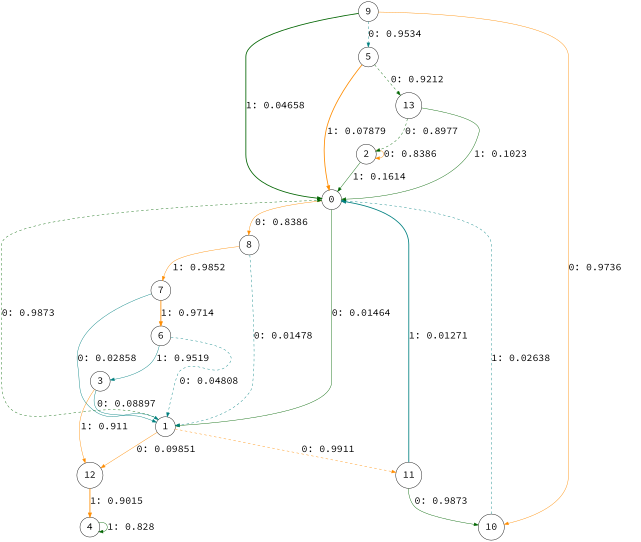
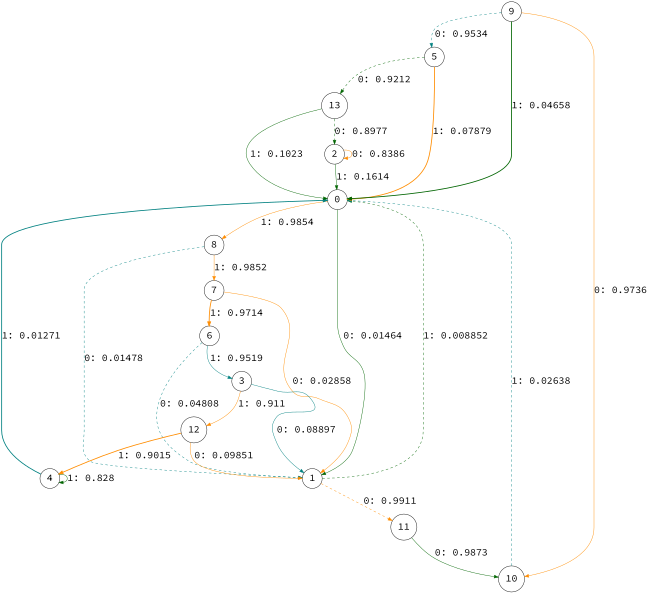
(290, 222) -> (296, 222)
(409, 312) -> (36, 226)
(37, 313) -> (462, 336)
(78, 366) -> (287, 383)
(131, 449) -> (235, 475)
